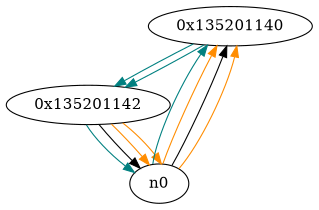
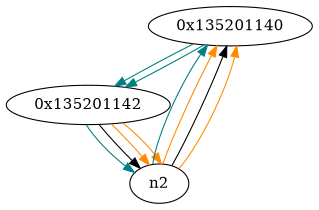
(159, 184) -> (159, 184)
